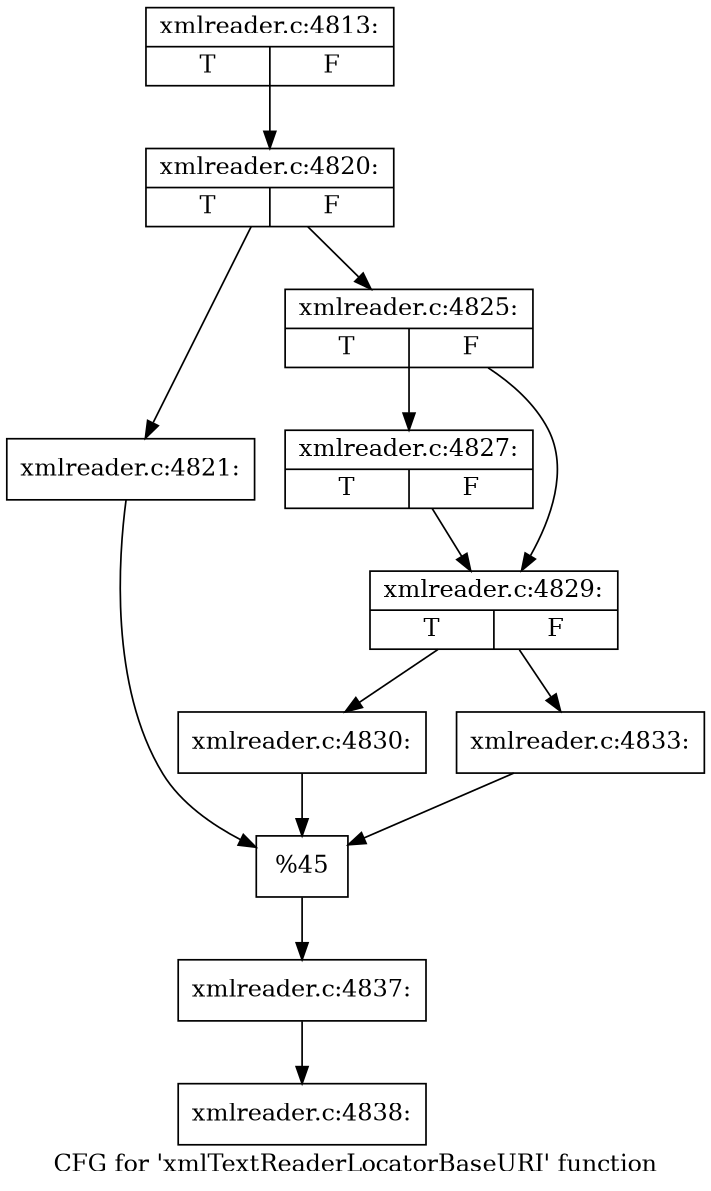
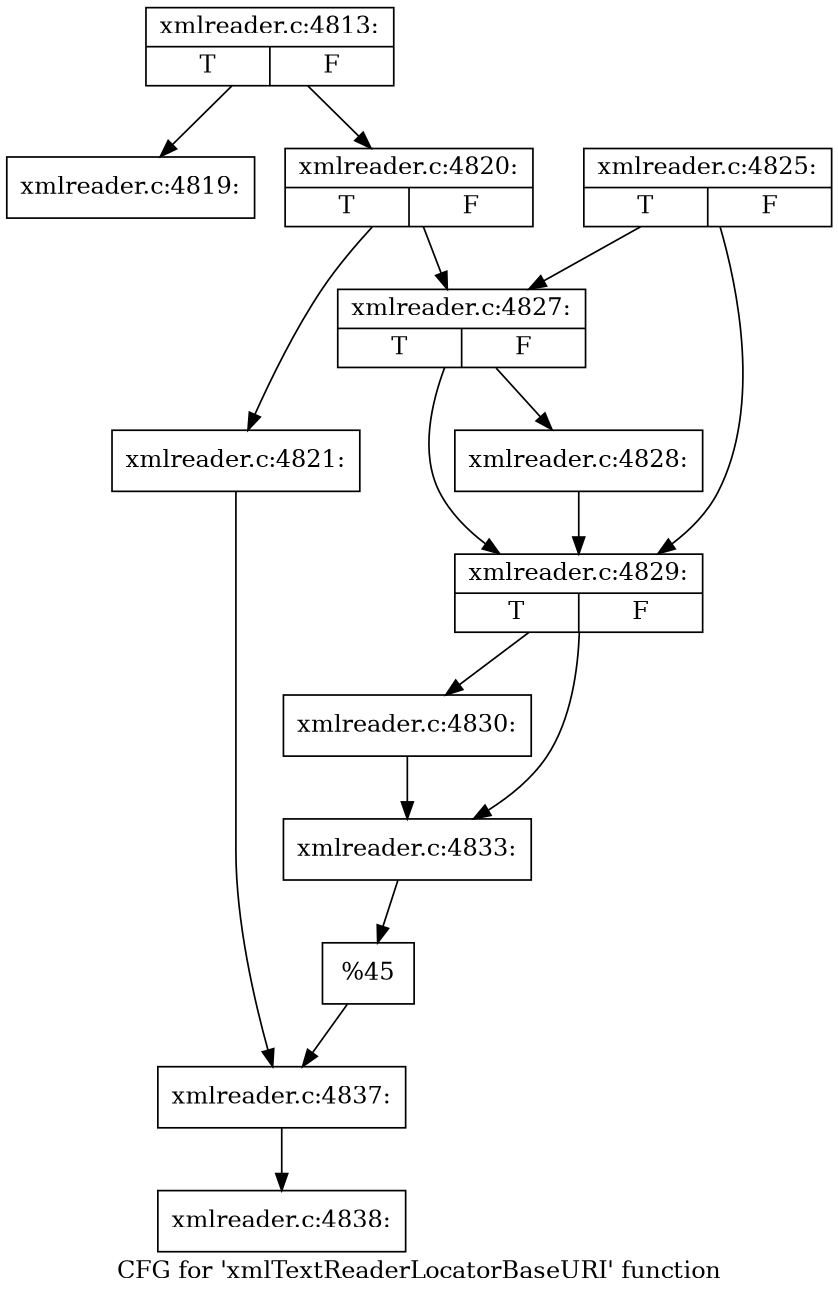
none -> (131, 188)
(333, 252) -> (432, 250)
none -> (579, 461)
(131, 691) -> (236, 772)
(302, 796) -> (407, 779)
